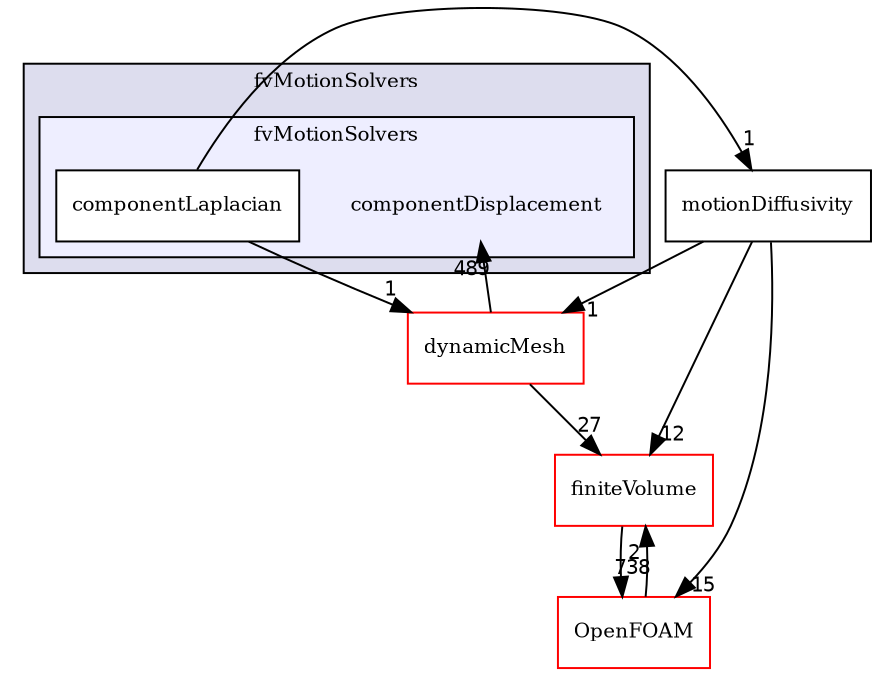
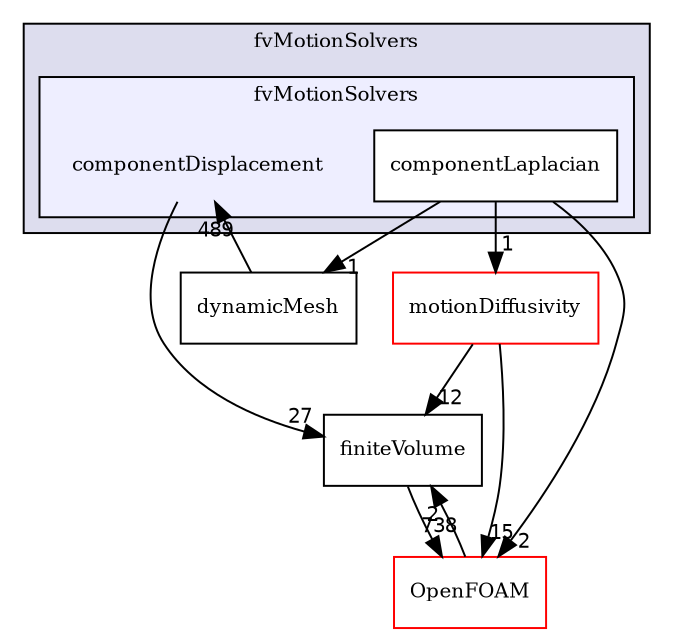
(768, 206) -> (496, 308)
(664, 262) -> none
(496, 348) -> (269, 308)
none -> (608, 370)
(558, 412) -> (170, 352)
(634, 490) -> (403, 450)
